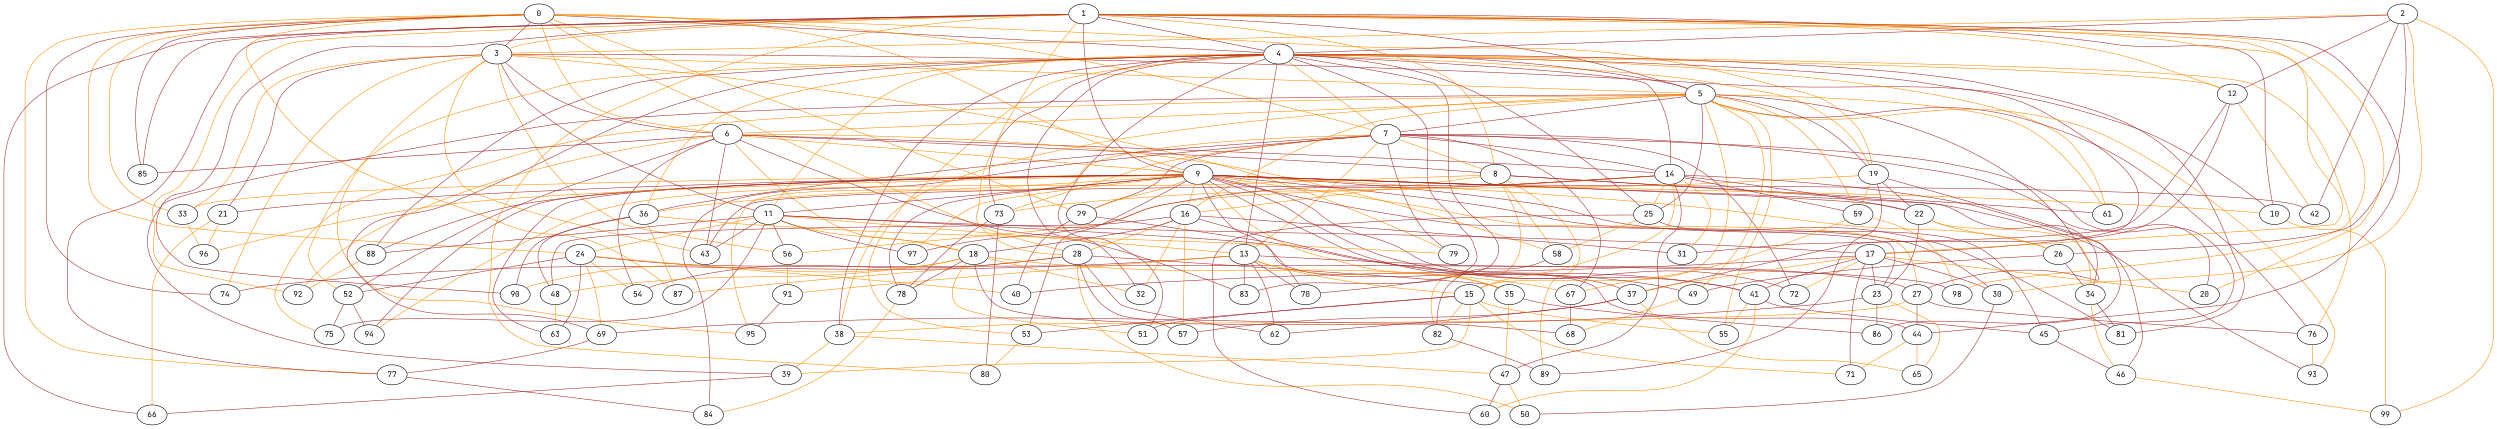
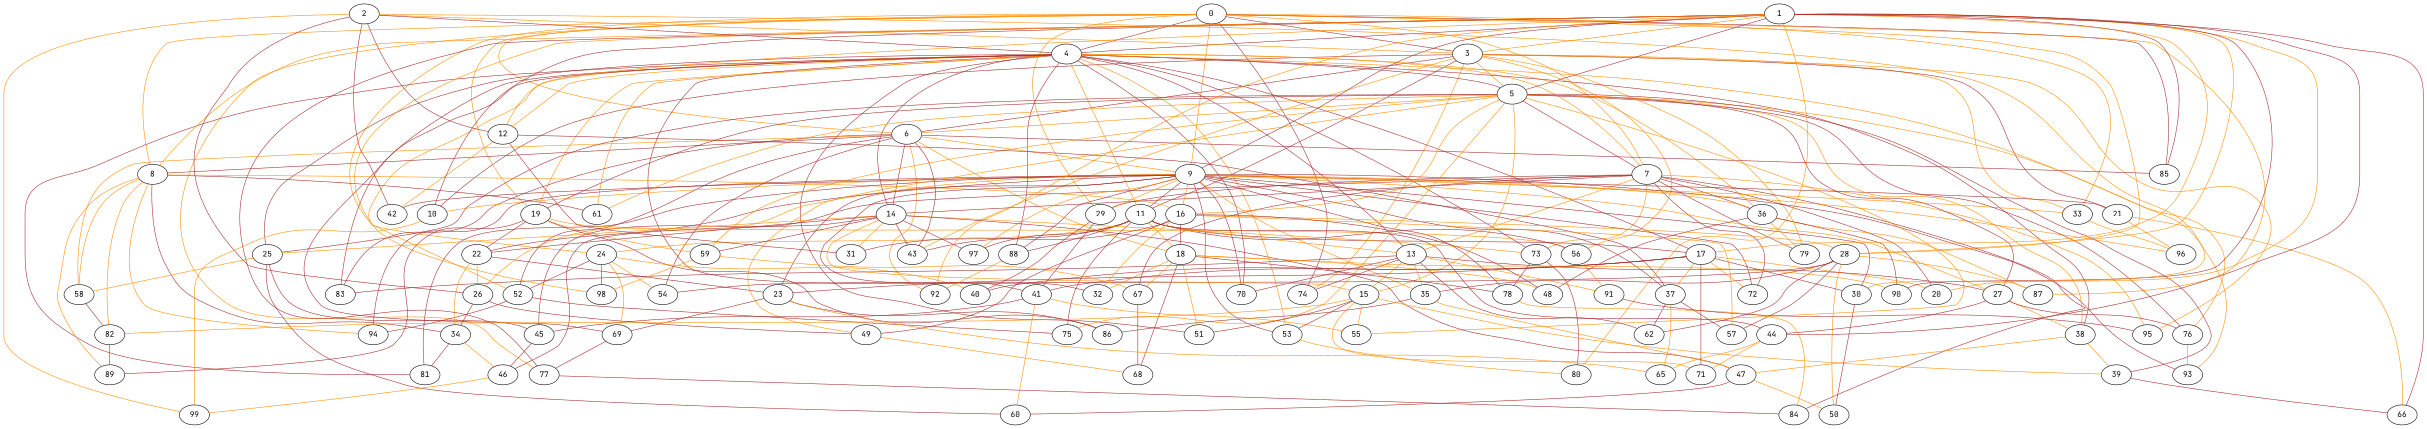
(1441, 154) -> (502, 26)
(555, 335) -> none
